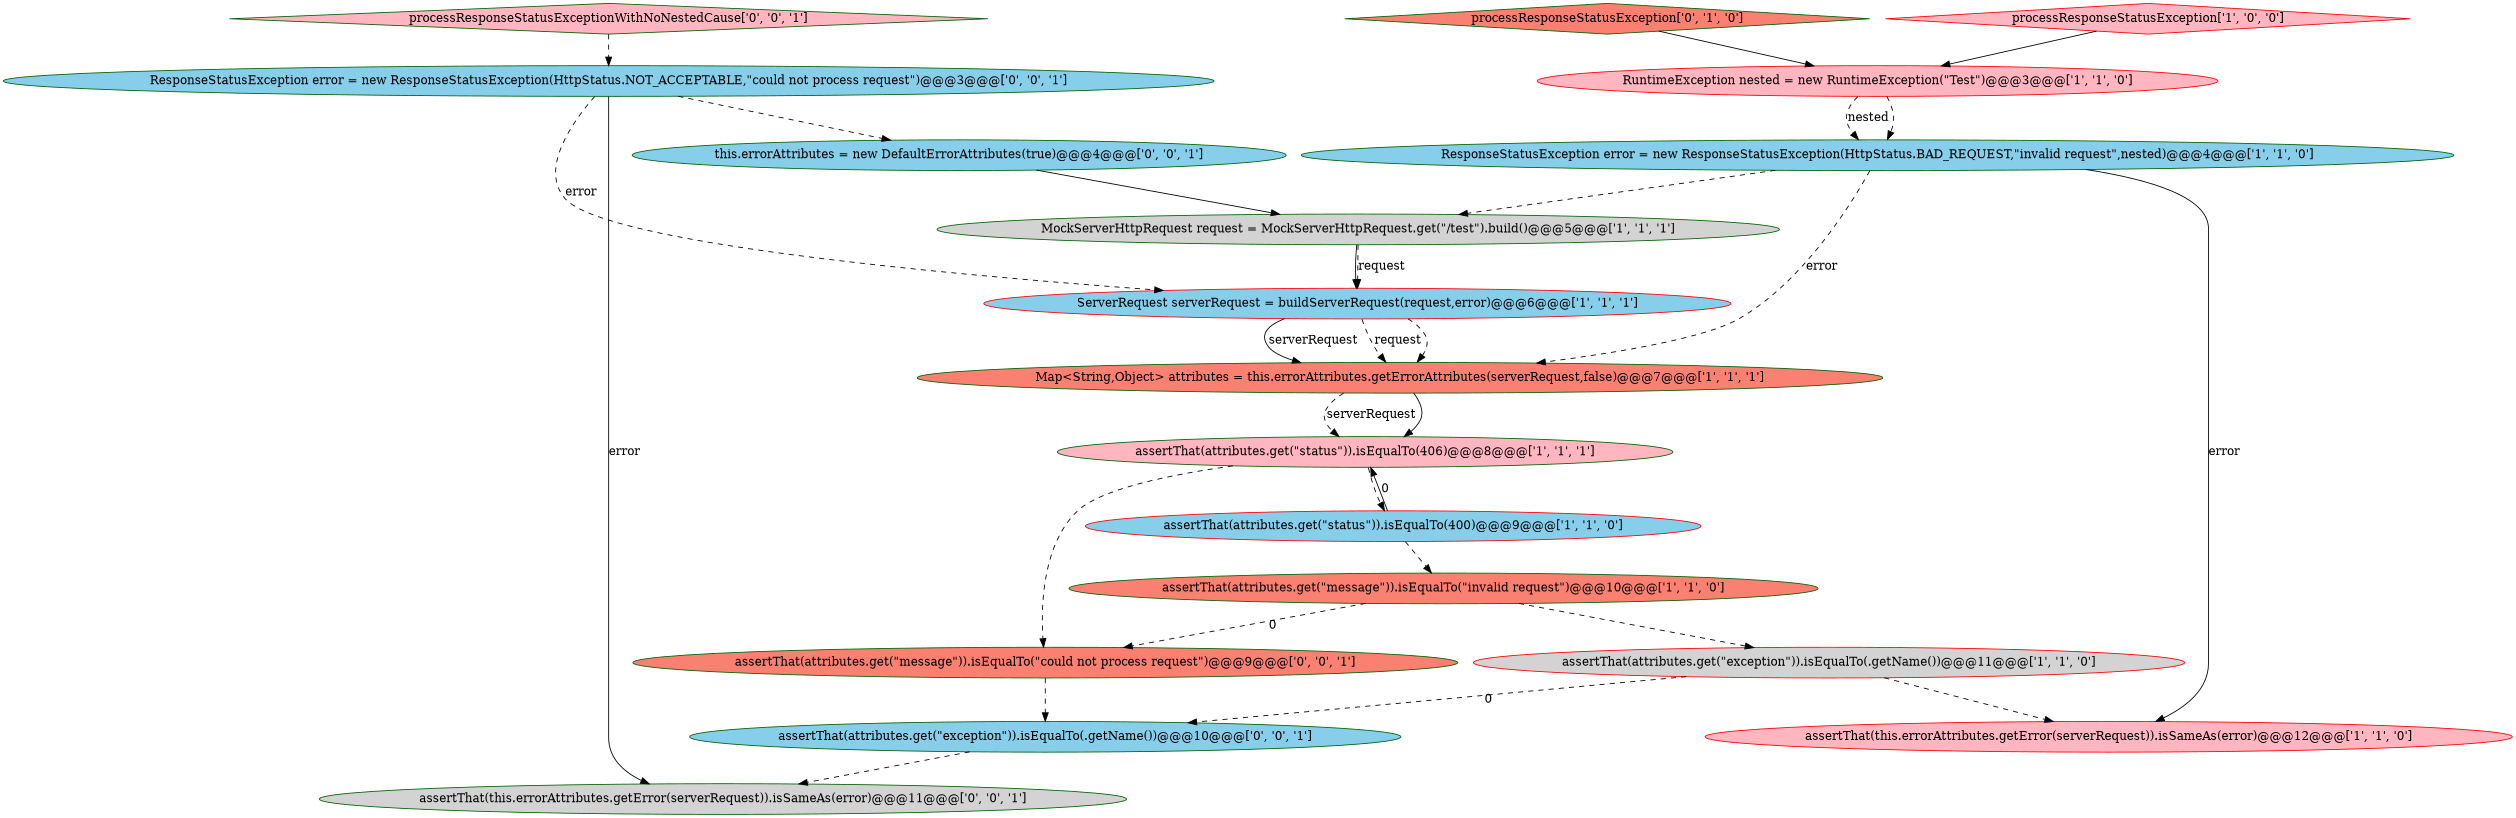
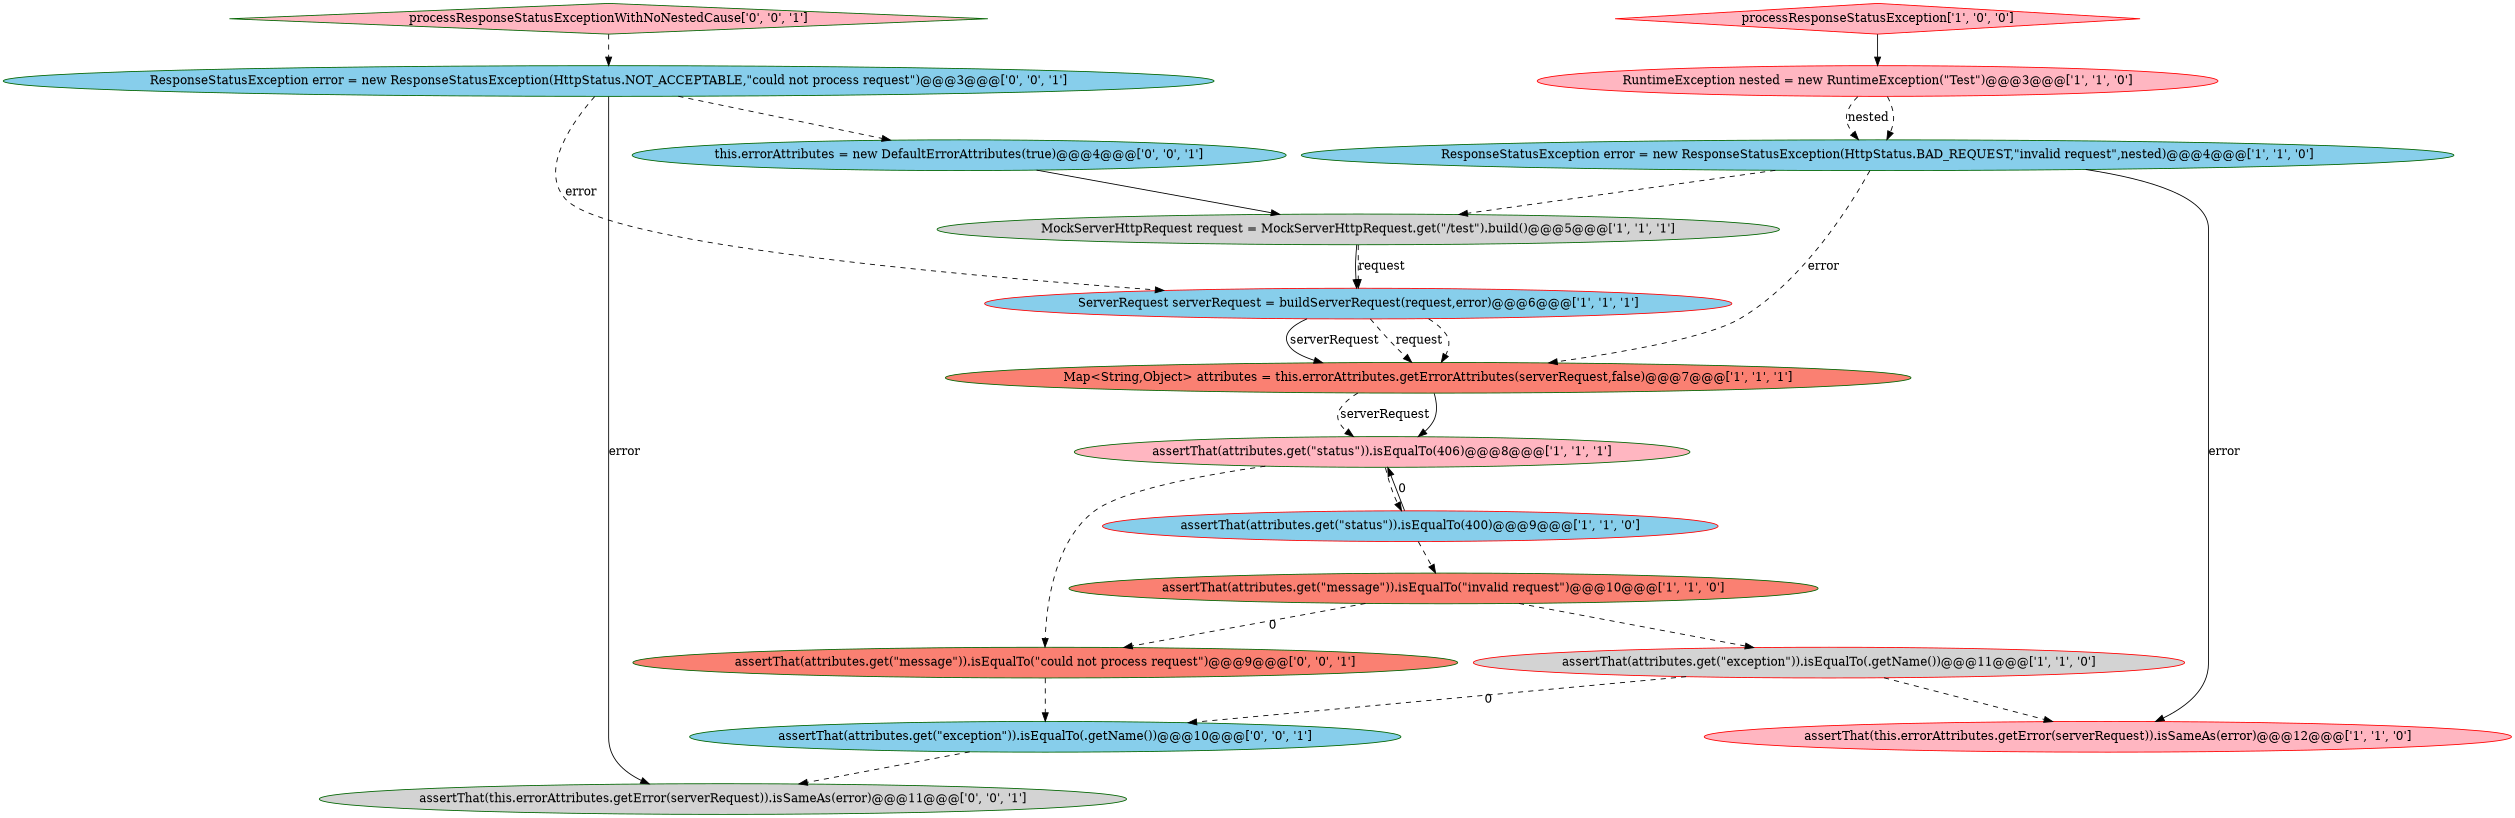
(1607, 19) -> none
